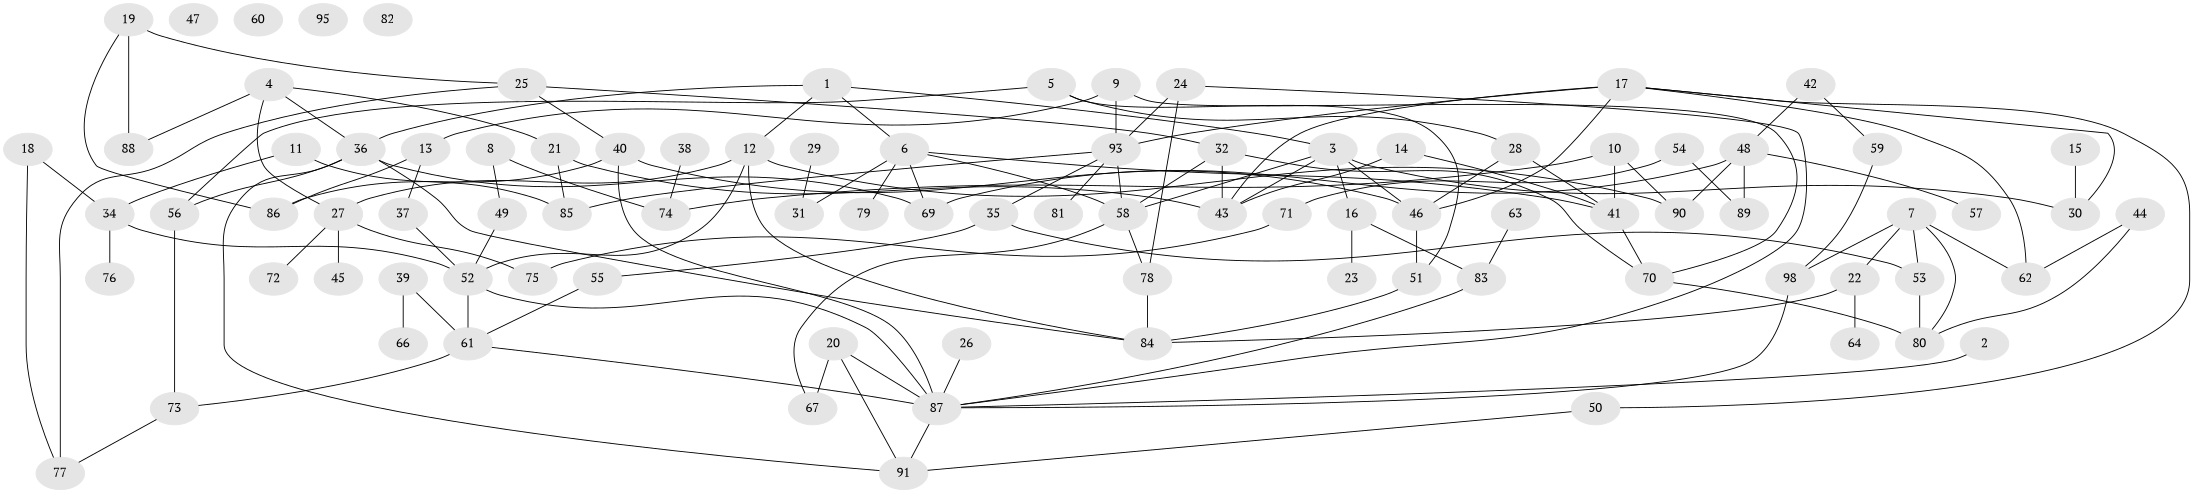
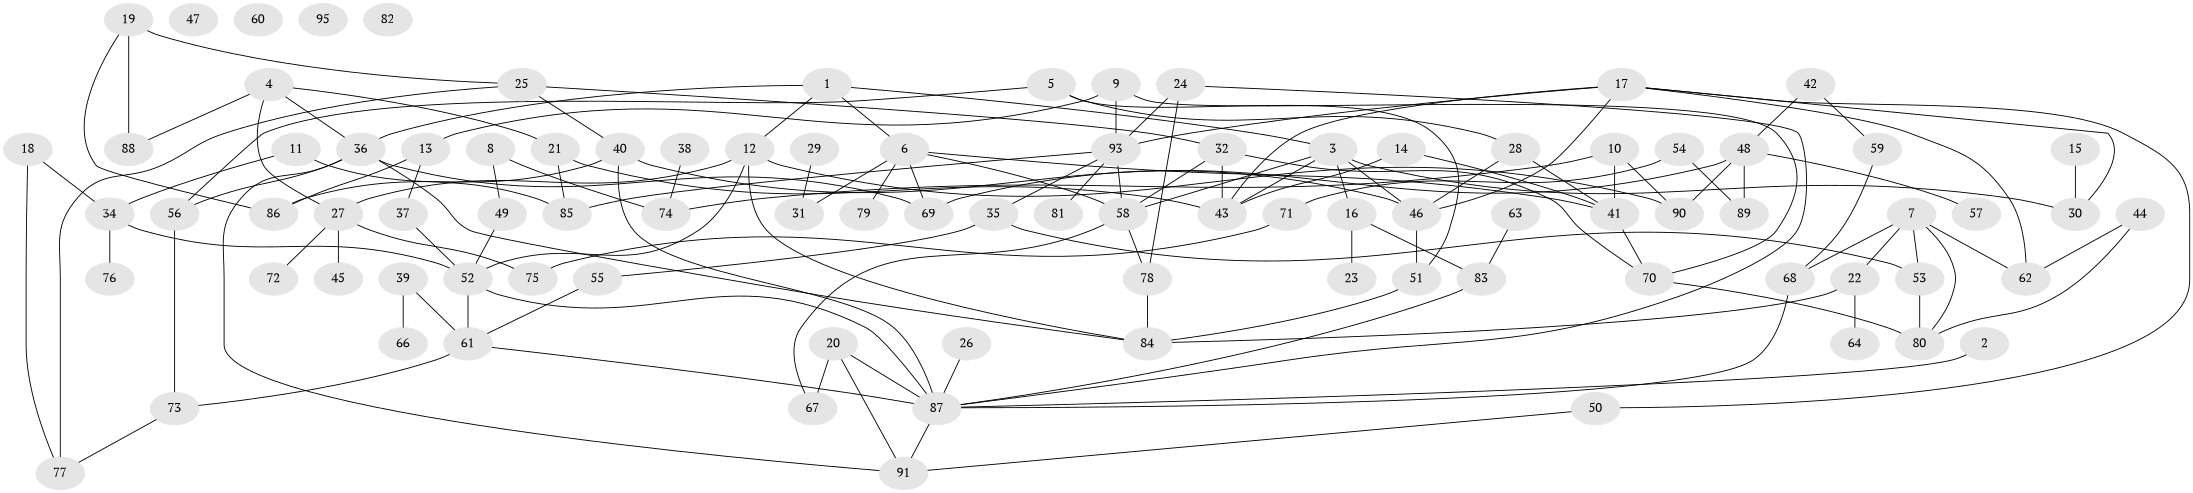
(1790, 279) -> (1790, 279)
